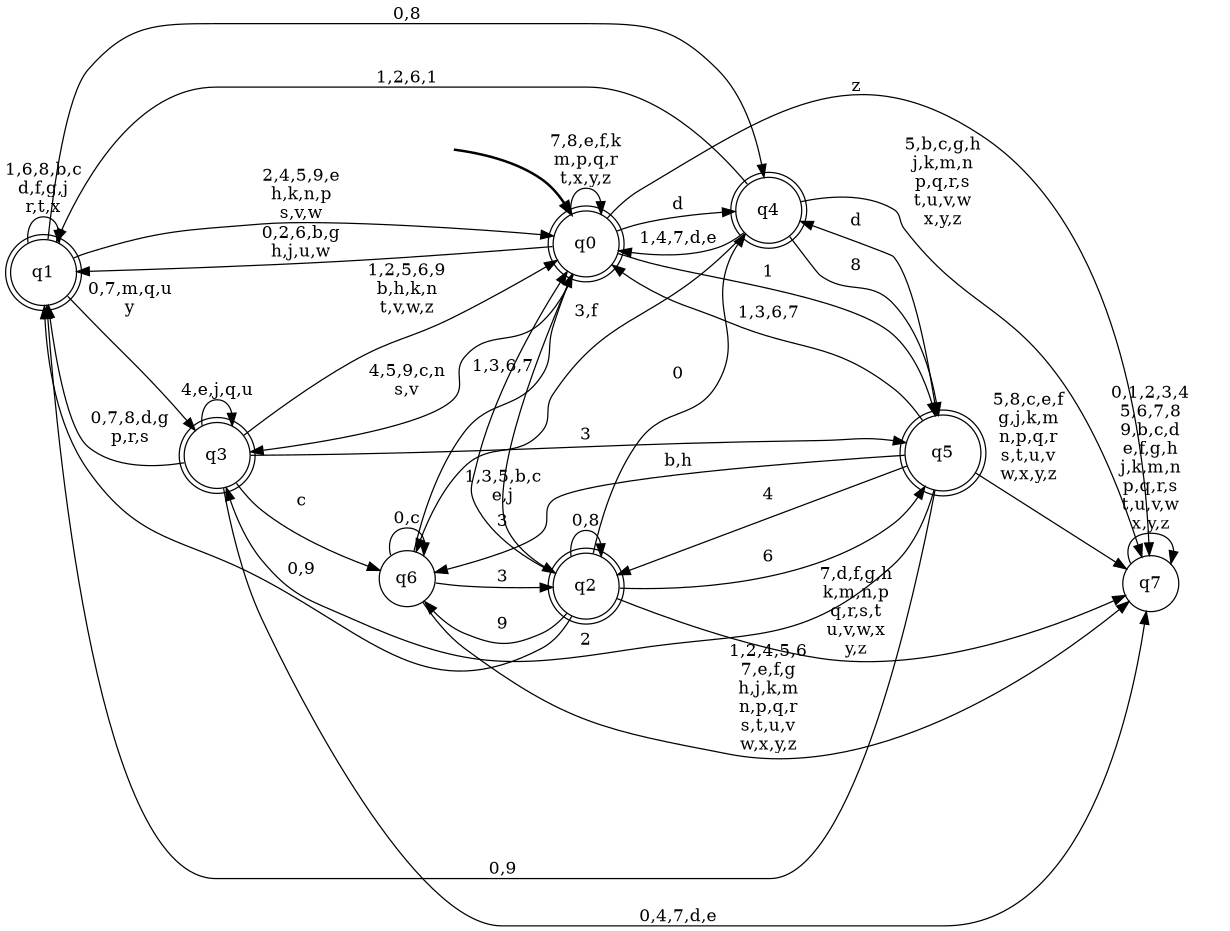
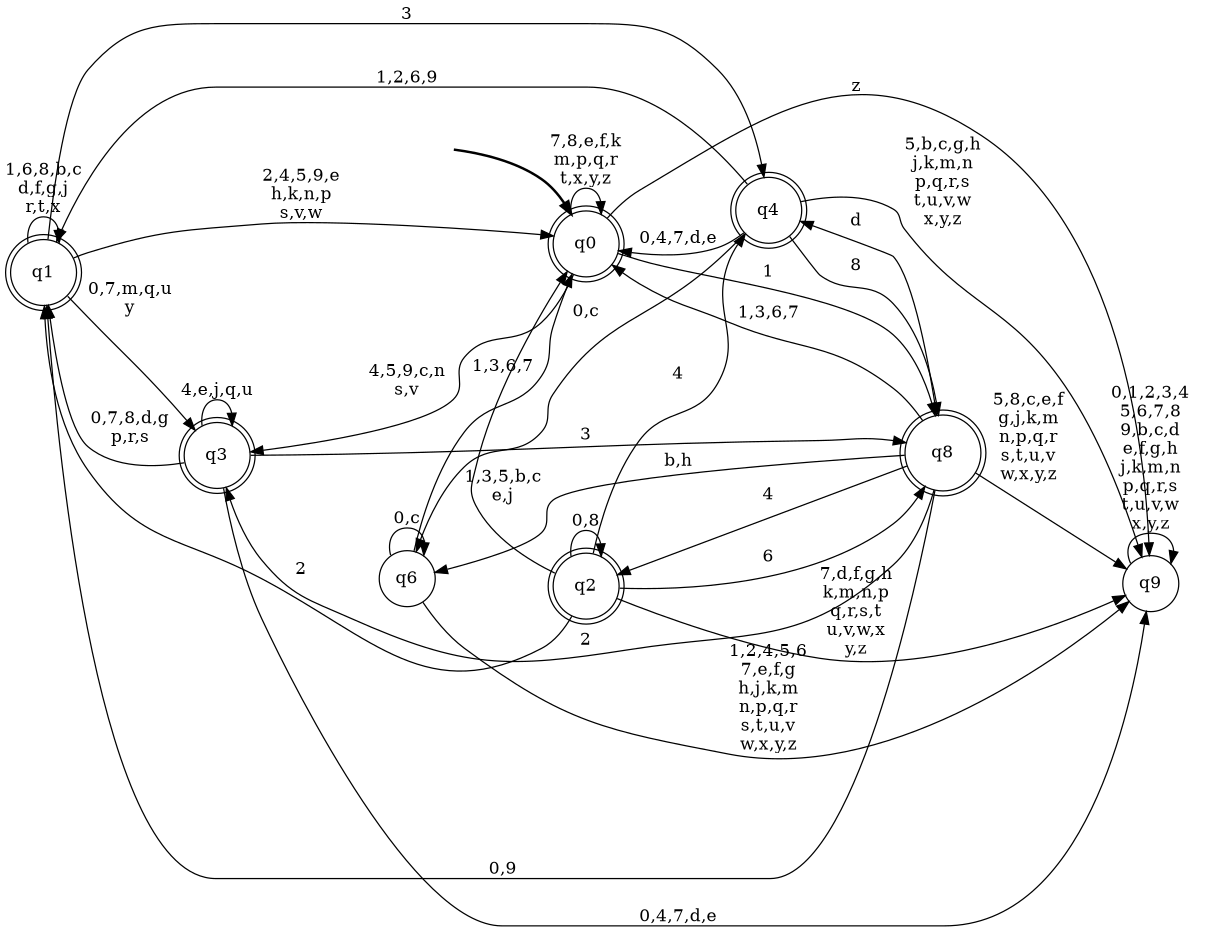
(407, 14) -> (407, 14)
(407, 78) -> (407, 78)
(669, 218) -> none
(679, 238) -> (679, 238)
(321, 262) -> none
(586, 312) -> (586, 312)
(391, 343) -> none
(679, 374) -> (679, 374)
(517, 424) -> none
(943, 453) -> (943, 453)
(296, 533) -> none
(301, 569) -> (301, 569)
(1151, 584) -> (1151, 584)
(488, 587) -> none
(500, 643) -> none
